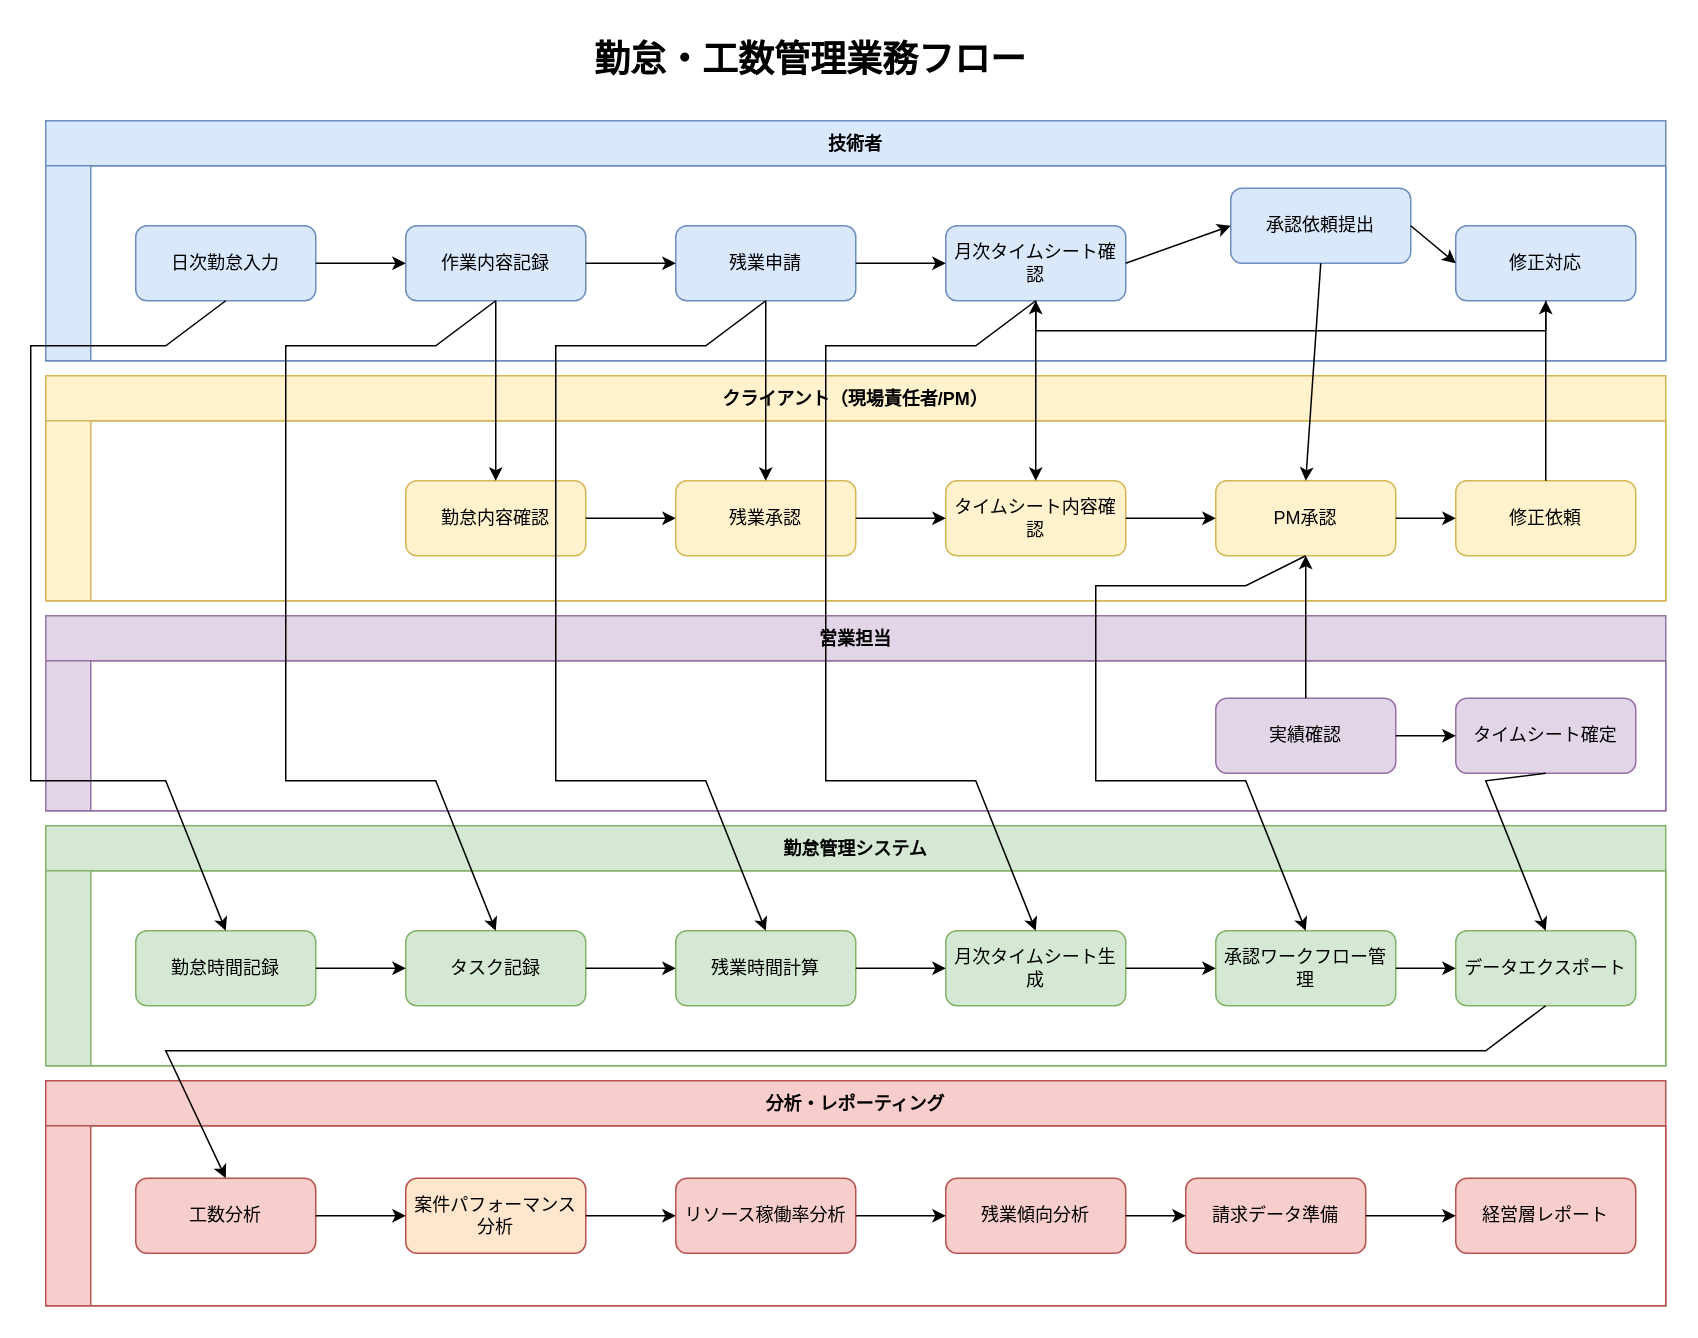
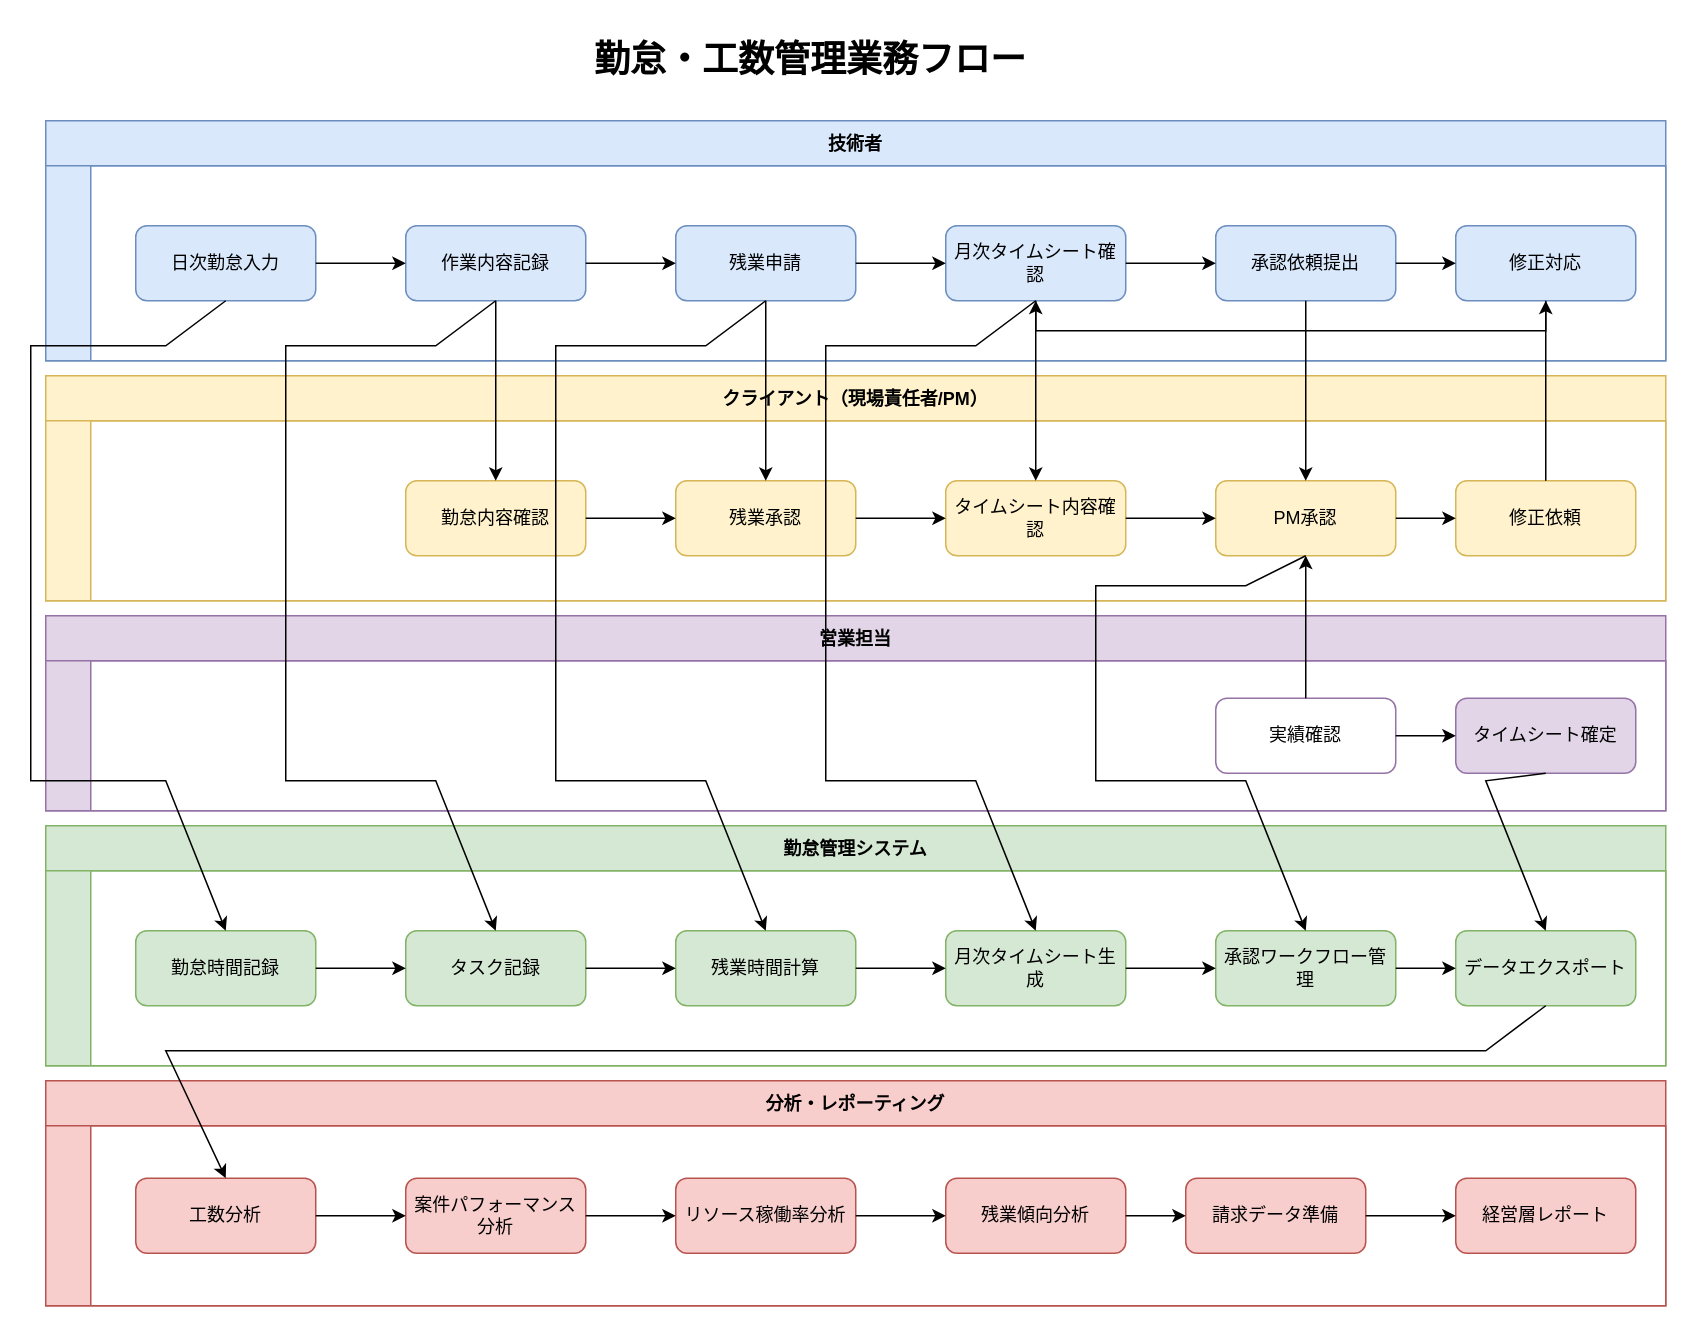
(1321, 226) -> (1306, 263)
(1306, 736) -> (1306, 736)
(496, 1216) -> (496, 1216)
